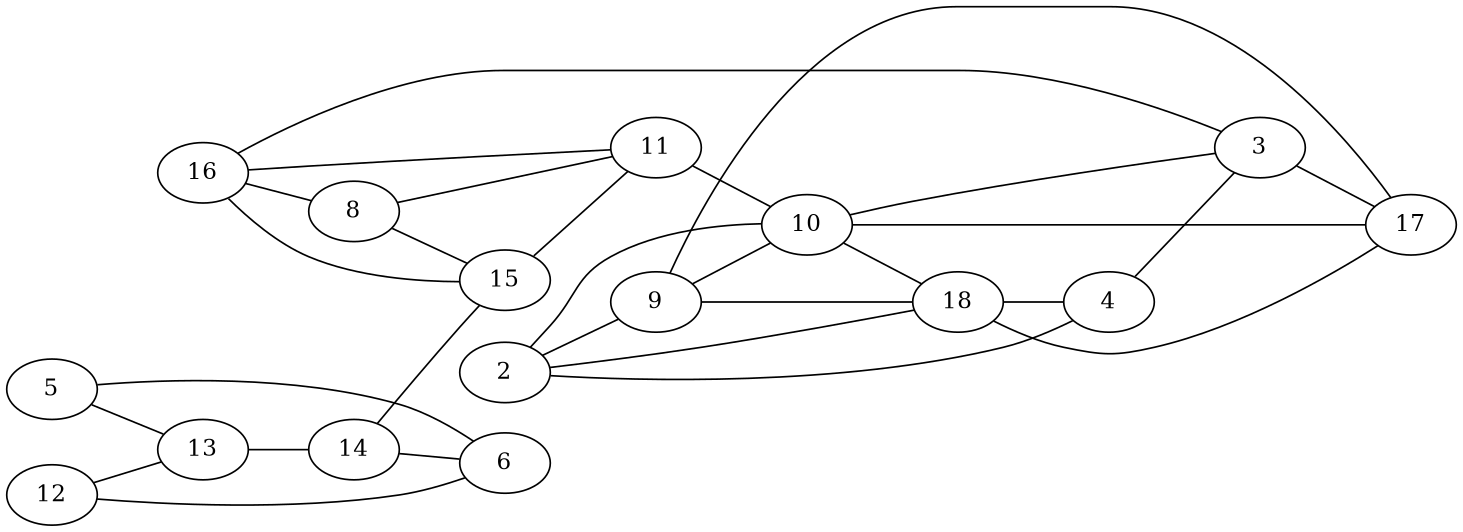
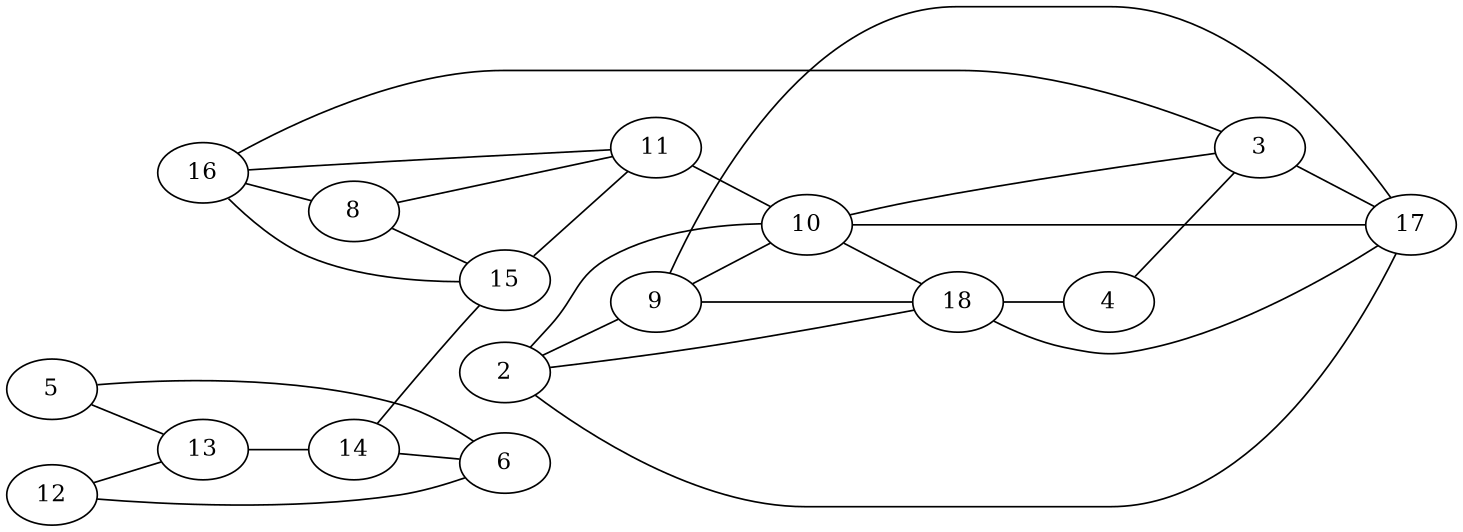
(815, 375) -> (1010, 507)
